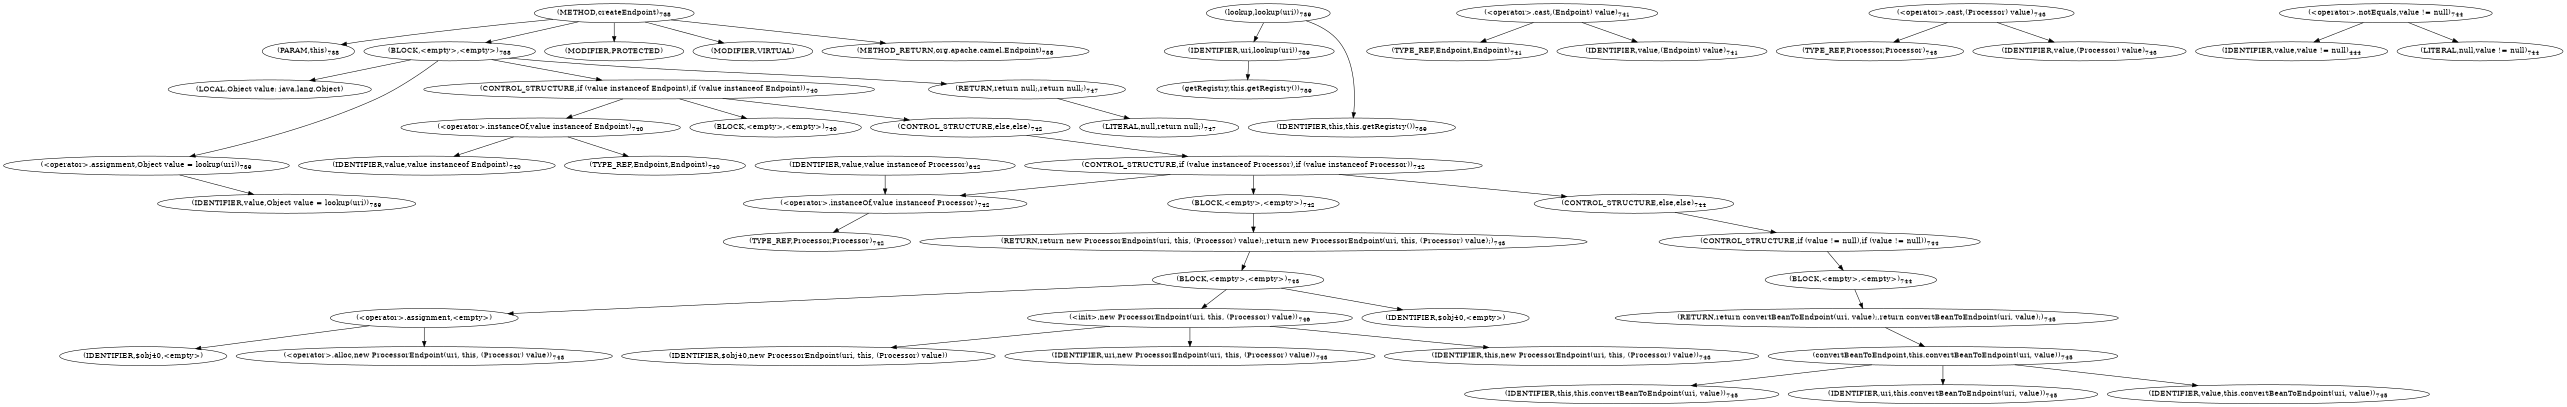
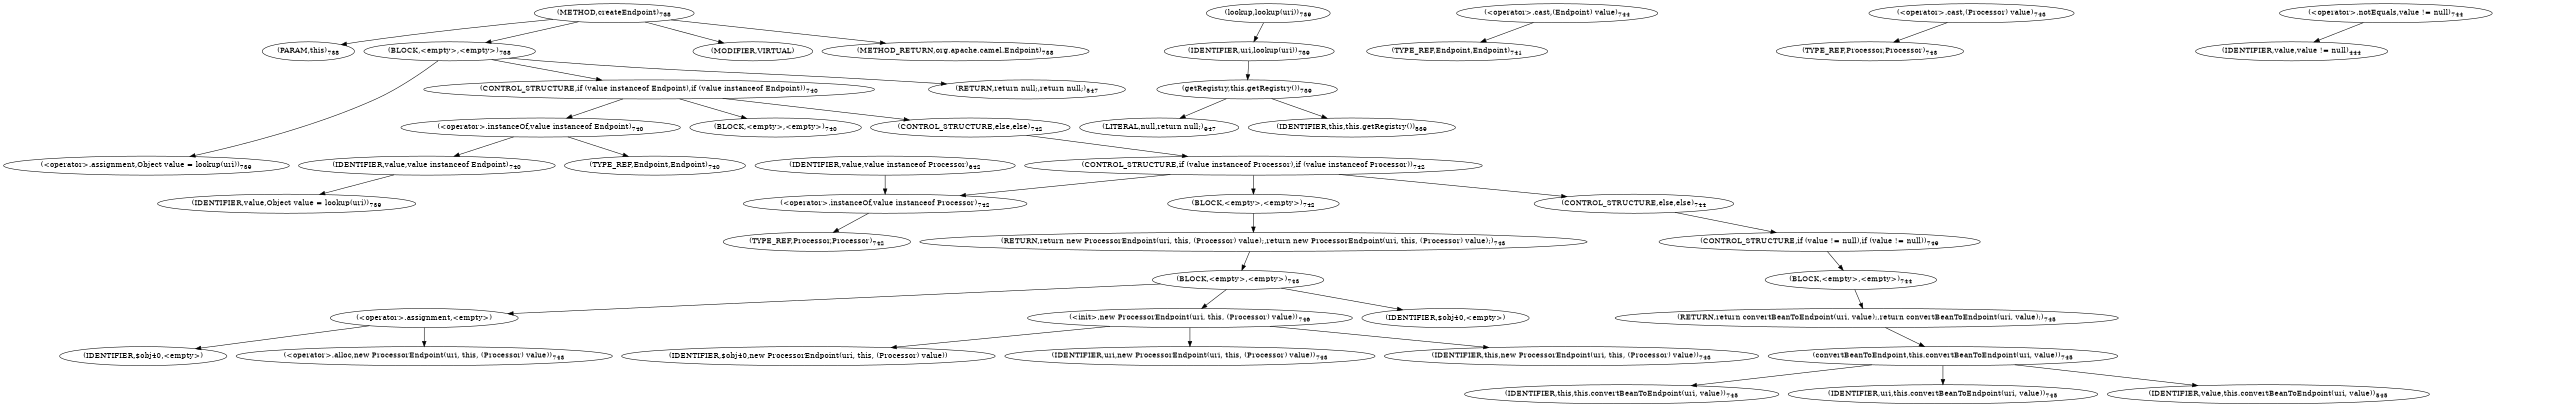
(1624, 12) -> (1624, 12)
(614, 51) -> none
(1662, 51) -> none
(2079, 51) -> none
(2480, 51) -> none
(1348, 57) -> (1297, 108)
(270, 89) -> none
(1092, 89) -> (1092, 89)
(1091, 108) -> (1206, 107)
(1210, 127) -> (1210, 127)
(1421, 127) -> (1421, 127)
(214, 184) -> (359, 184)
(1933, 241) -> (1933, 241)
(2382, 393) -> (2382, 393)
